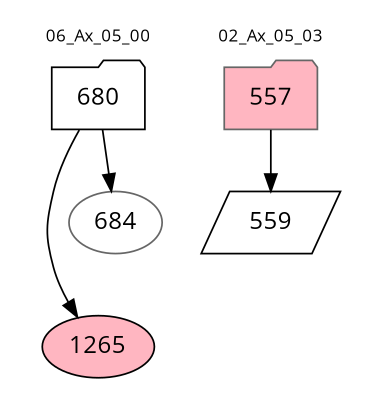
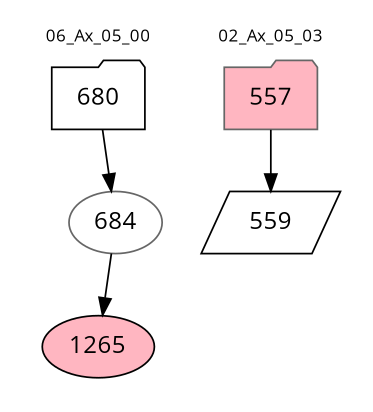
(49, 215) -> (108, 276)
